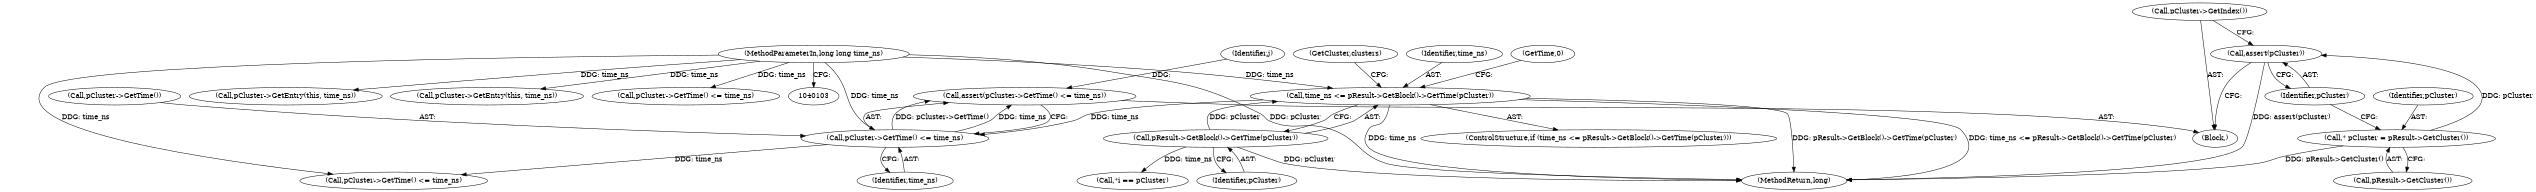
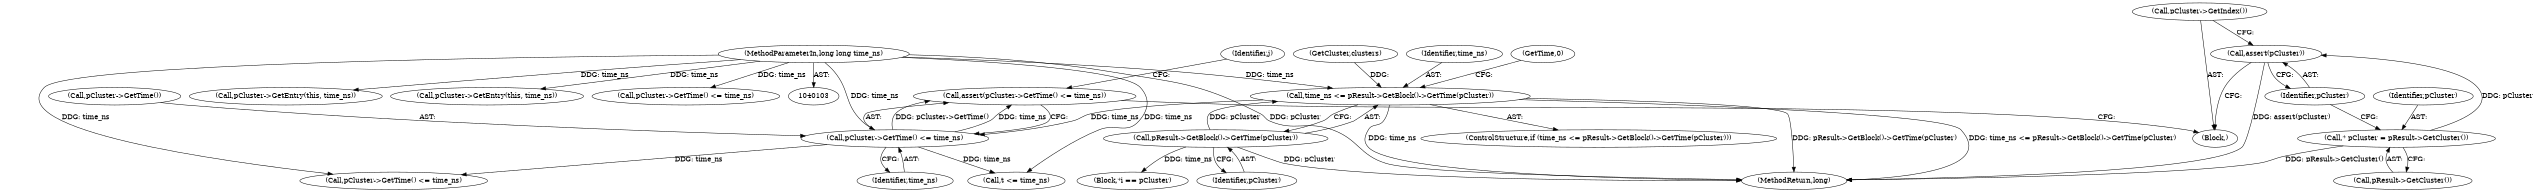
(823, 75) -> (823, 75)
(1162, 75) -> (1162, 75)
(1381, 75) -> (1381, 75)
(2108, 117) -> (2108, 117)
none -> (1016, 181)
(1133, 181) -> (1133, 181)
